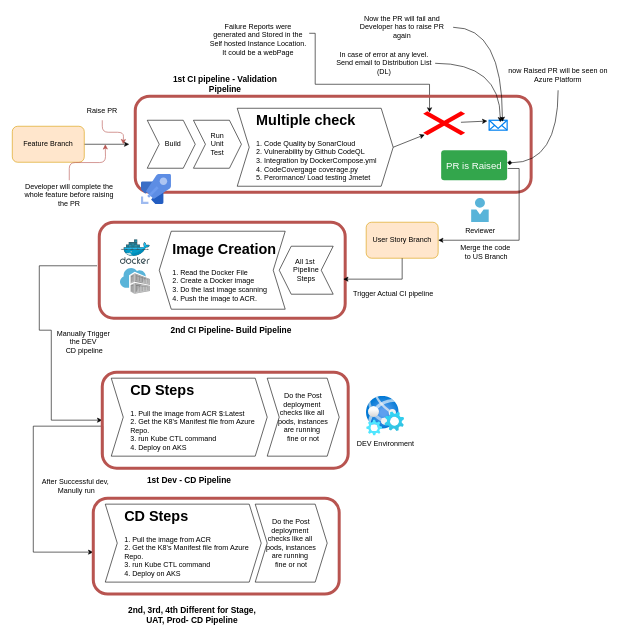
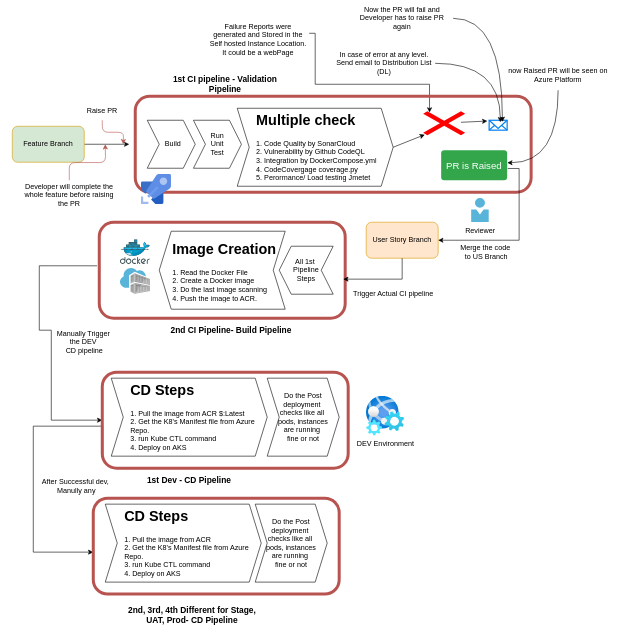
(402, 27) -> (402, 18)
(48, 144) -> (48, 144)
(513, 163) -> (512, 163)
(76, 486) -> (76, 486)
